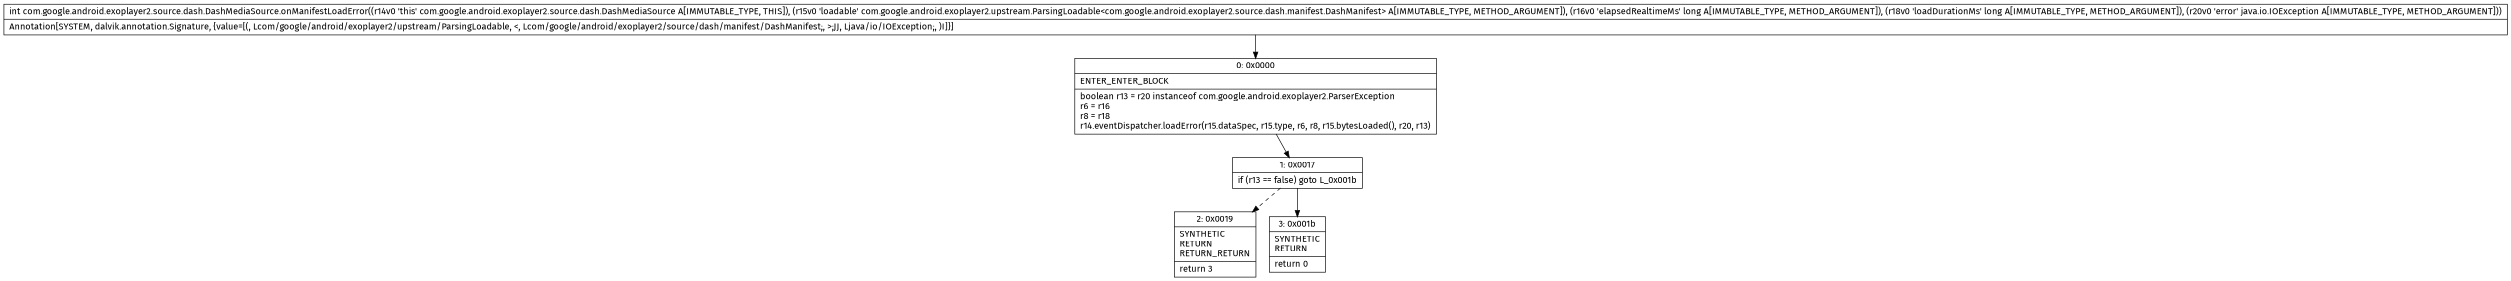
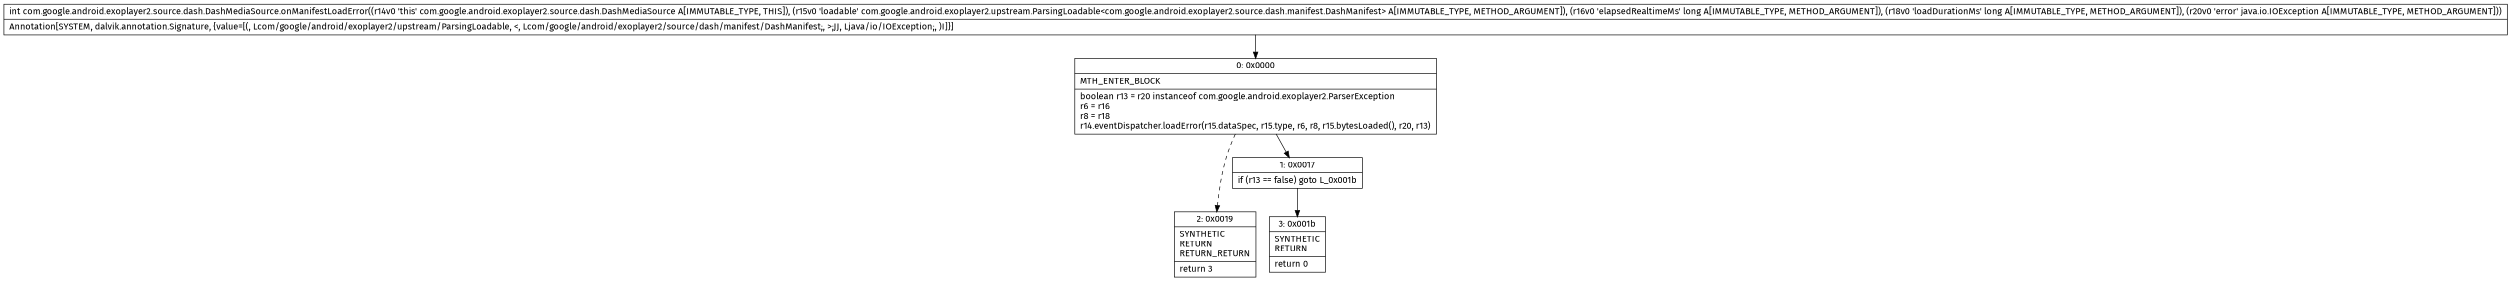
(1124, 81) -> (1120, 81)
(1269, 198) -> (1223, 169)
